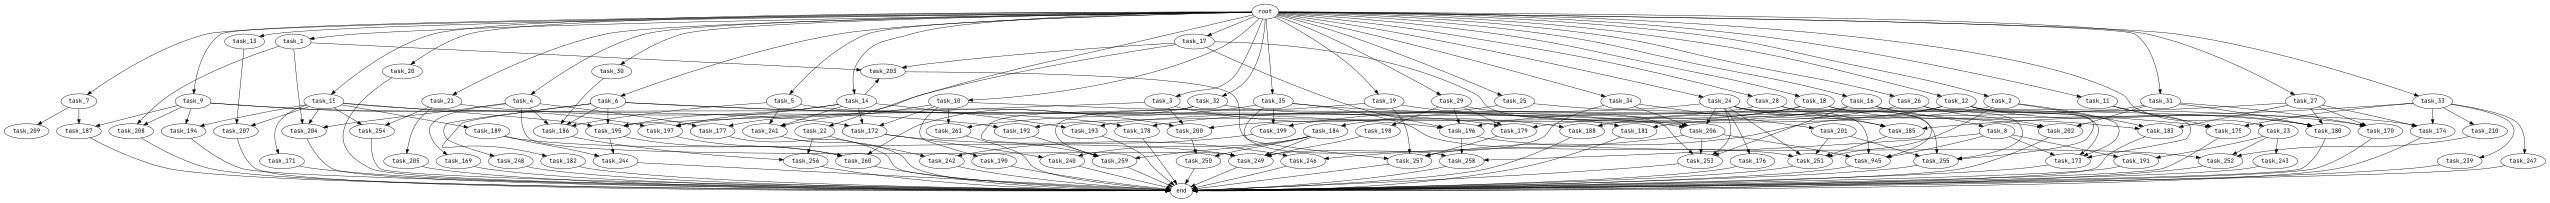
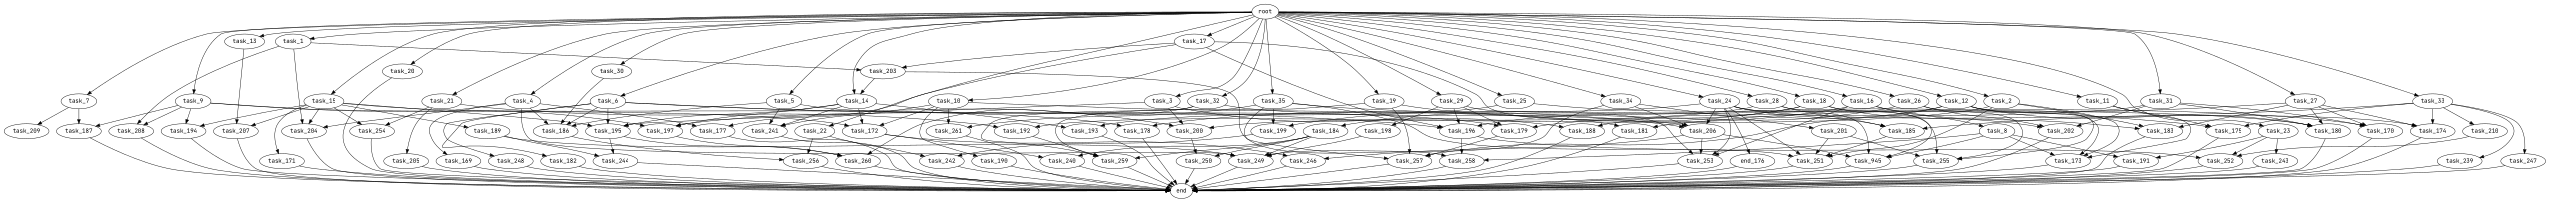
(871, 88) -> (869, 84)
(1752, 161) -> (1752, 161)
